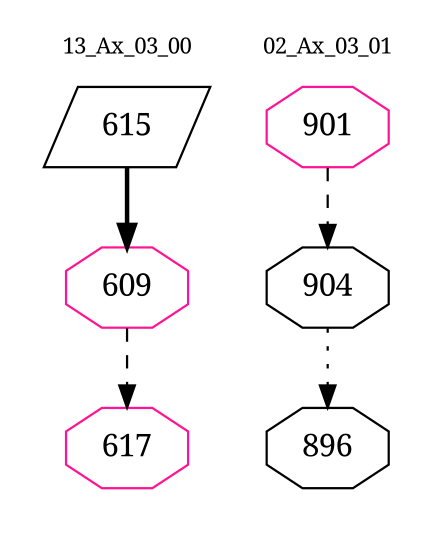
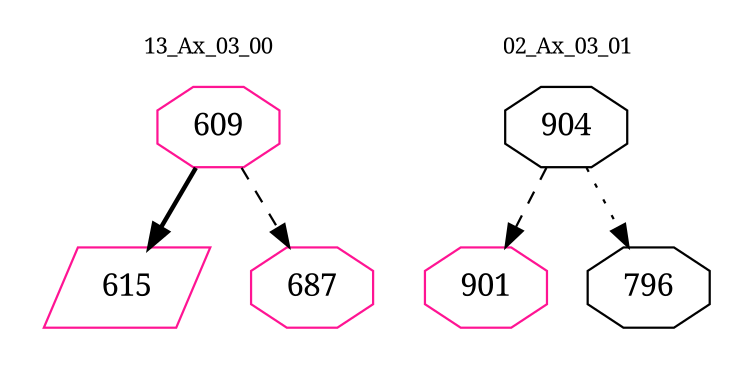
(127, 127) -> (127, 288)
(127, 196) -> (178, 198)
(328, 196) -> (531, 197)
(127, 448) -> (312, 288)
(328, 448) -> (649, 288)
